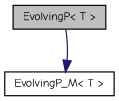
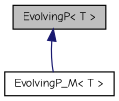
(67, 45) -> (52, 57)
